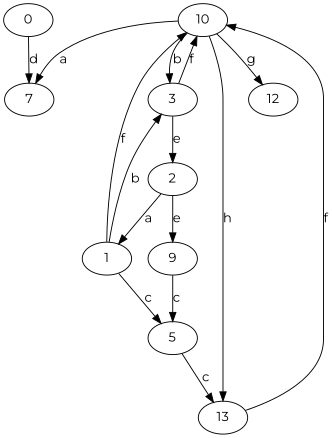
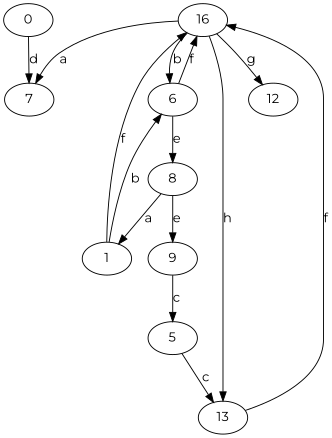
(203, 20) -> (203, 20)
(173, 100) -> (173, 100)
(173, 179) -> (173, 179)
(137, 295) -> none
